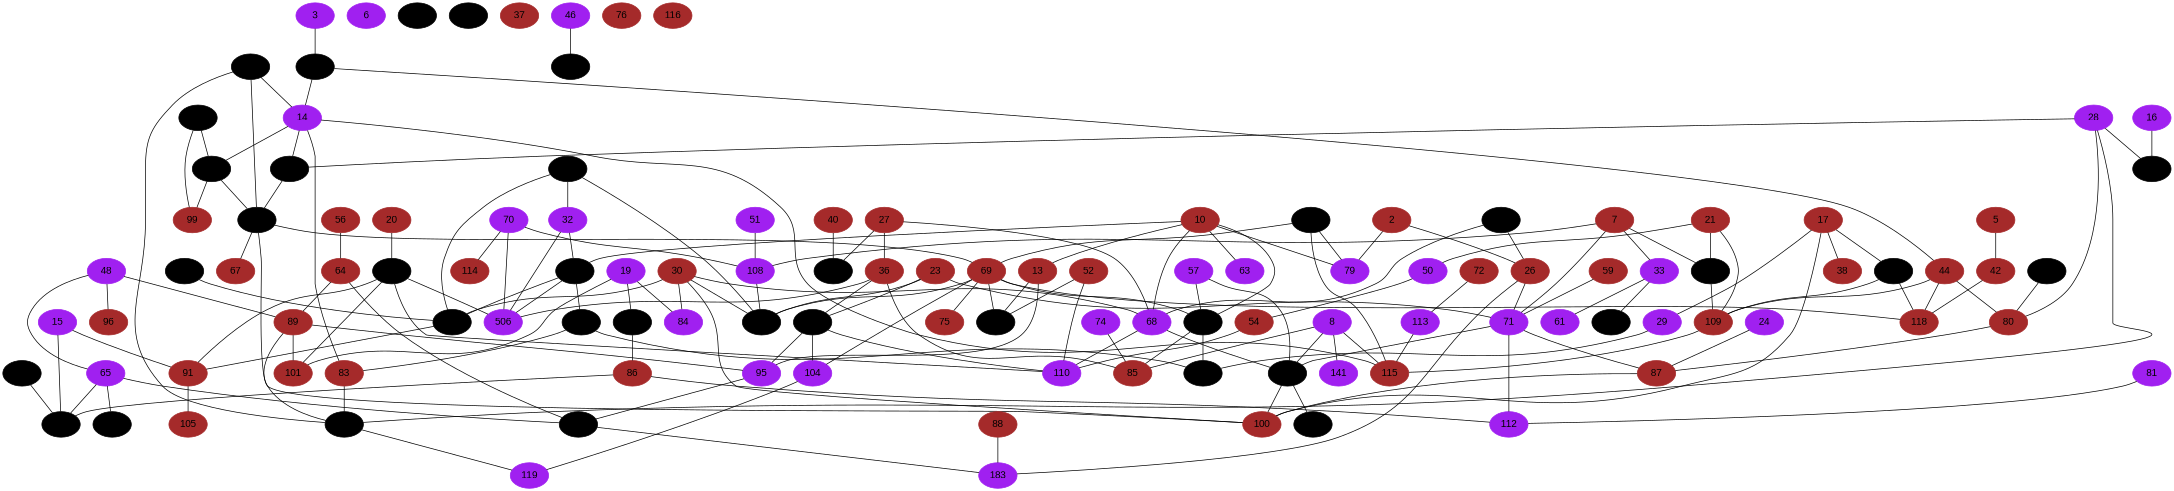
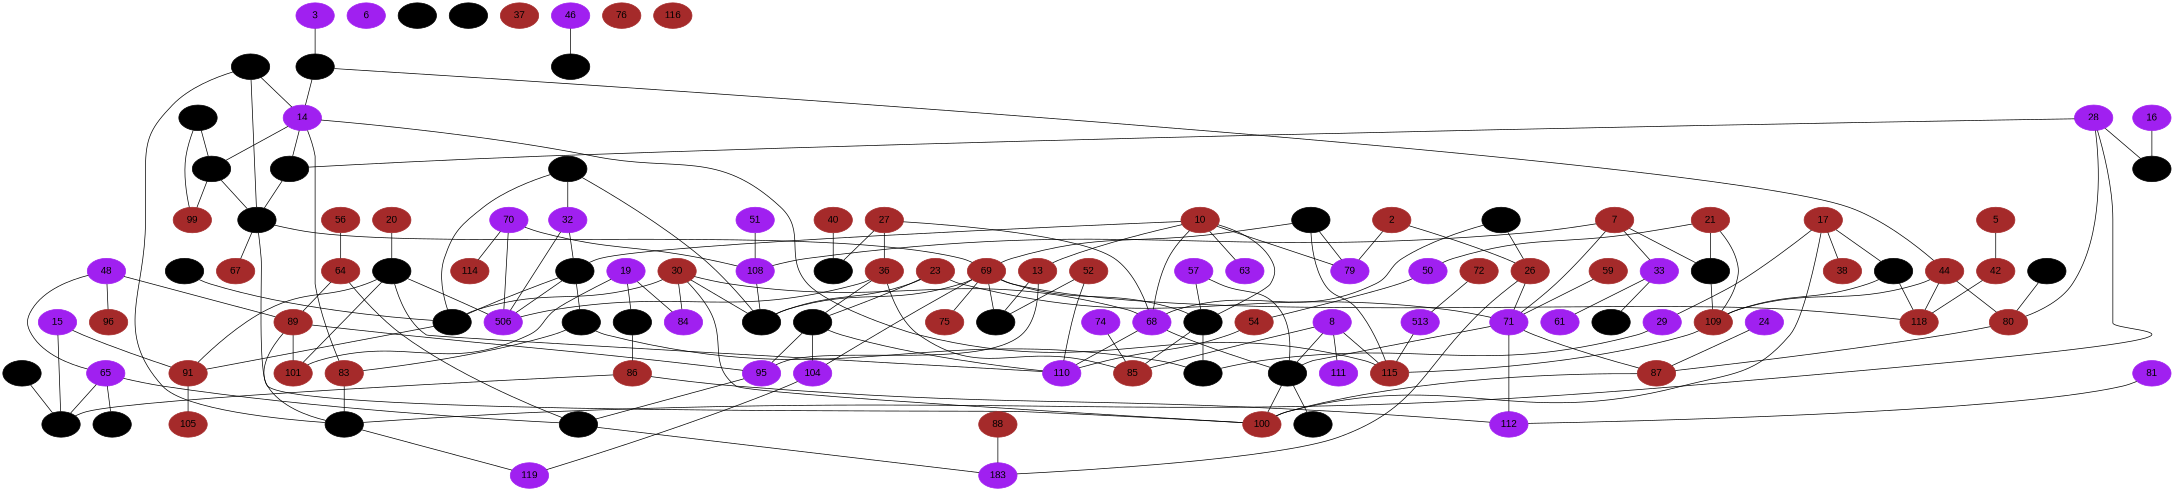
(1420, 322) -> (1420, 322)
(1339, 373) -> (1339, 373)
